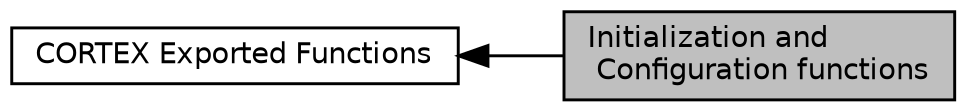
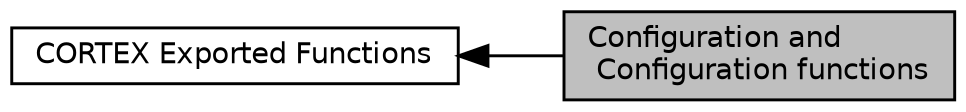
(759, 56) -> (759, 56)
